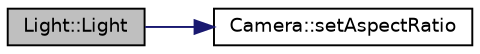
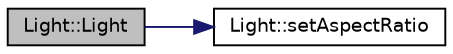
(343, 27) -> (330, 27)
